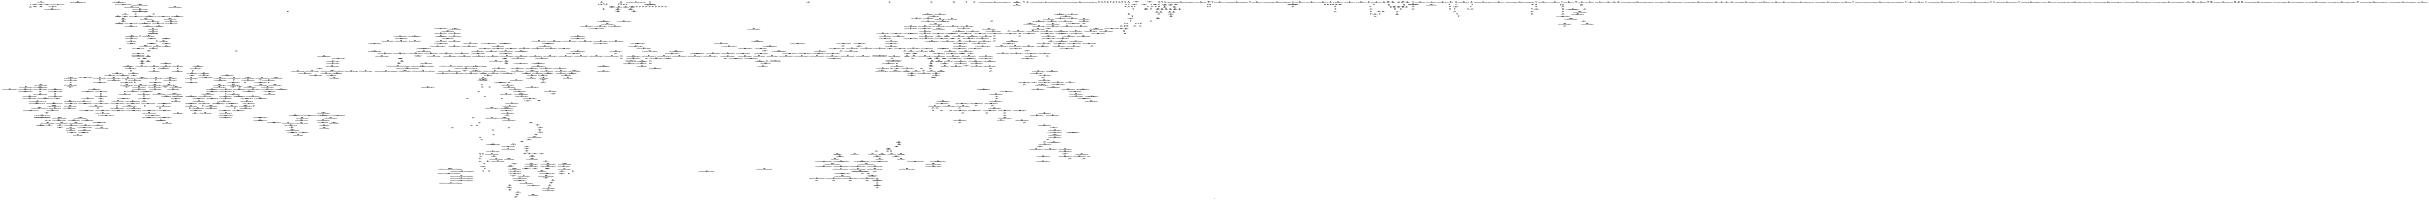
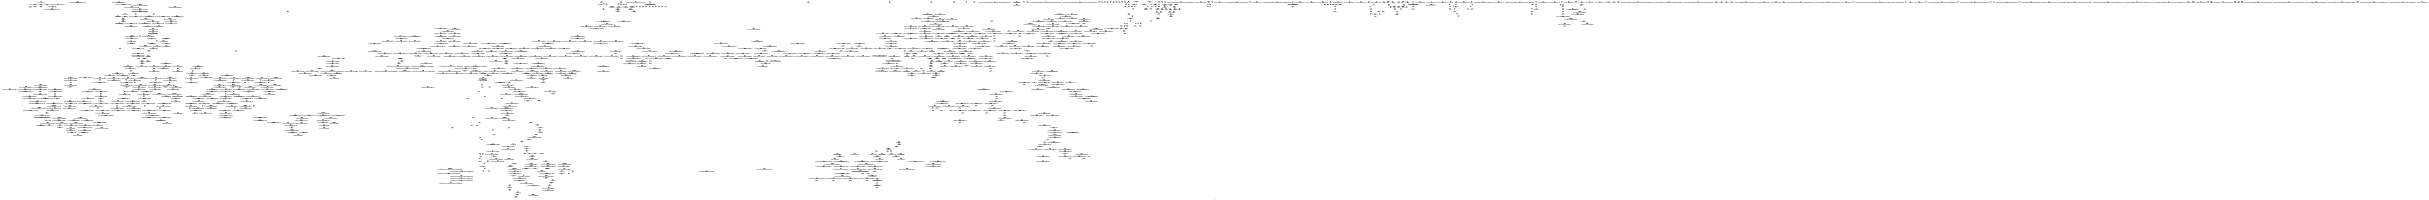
(248, 104) -> none
